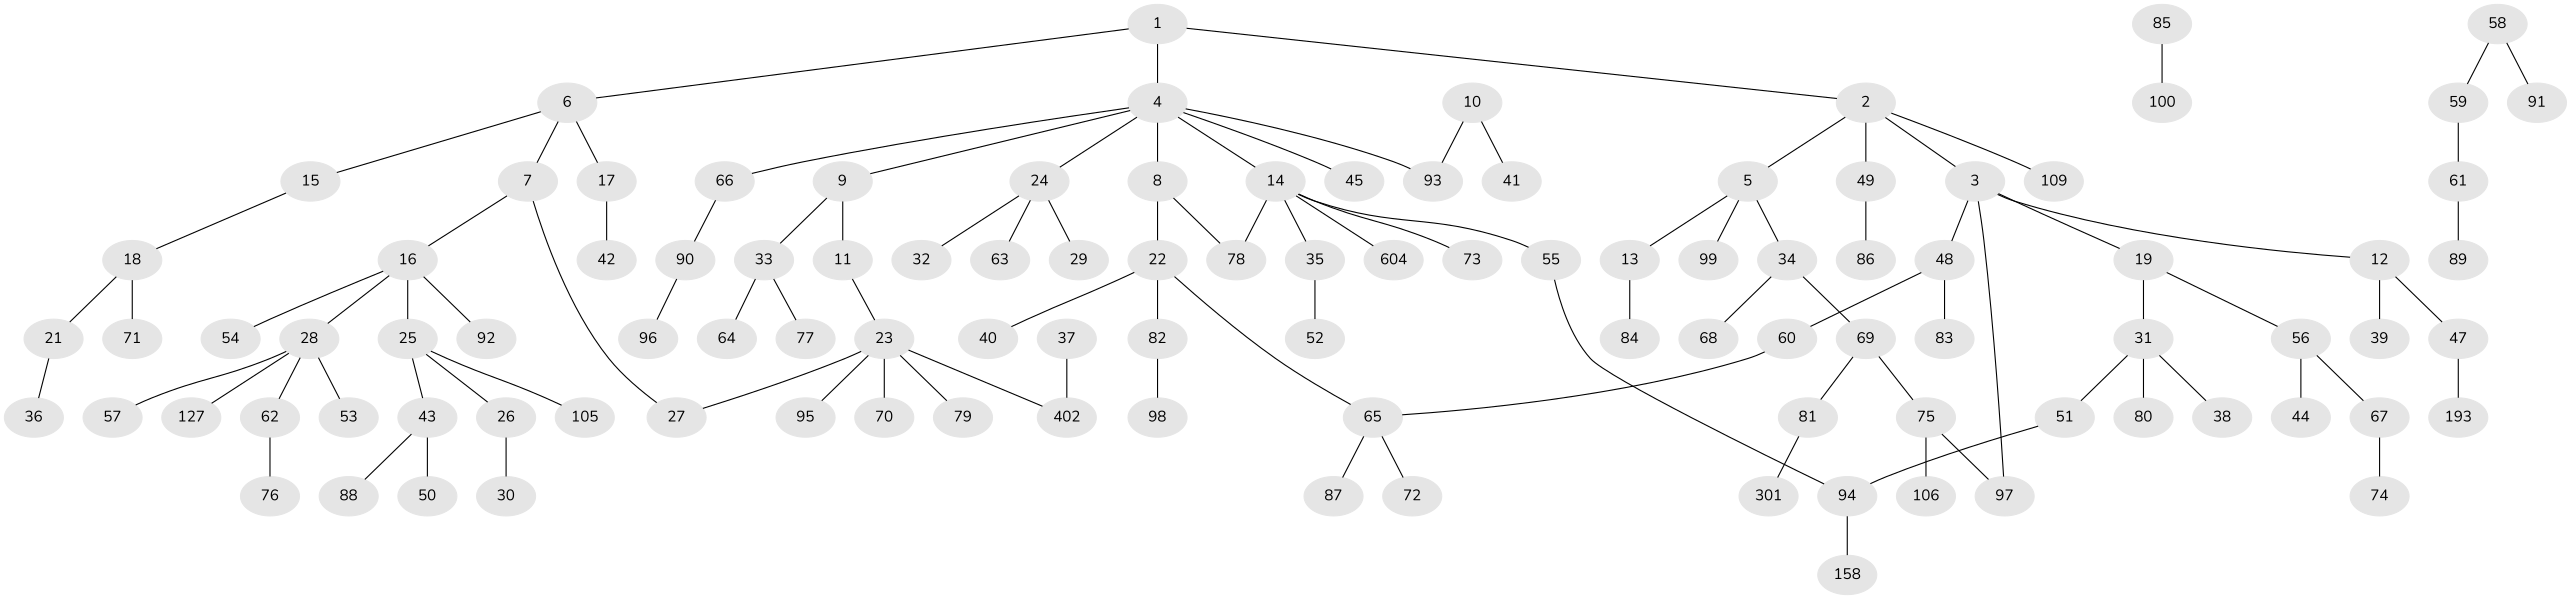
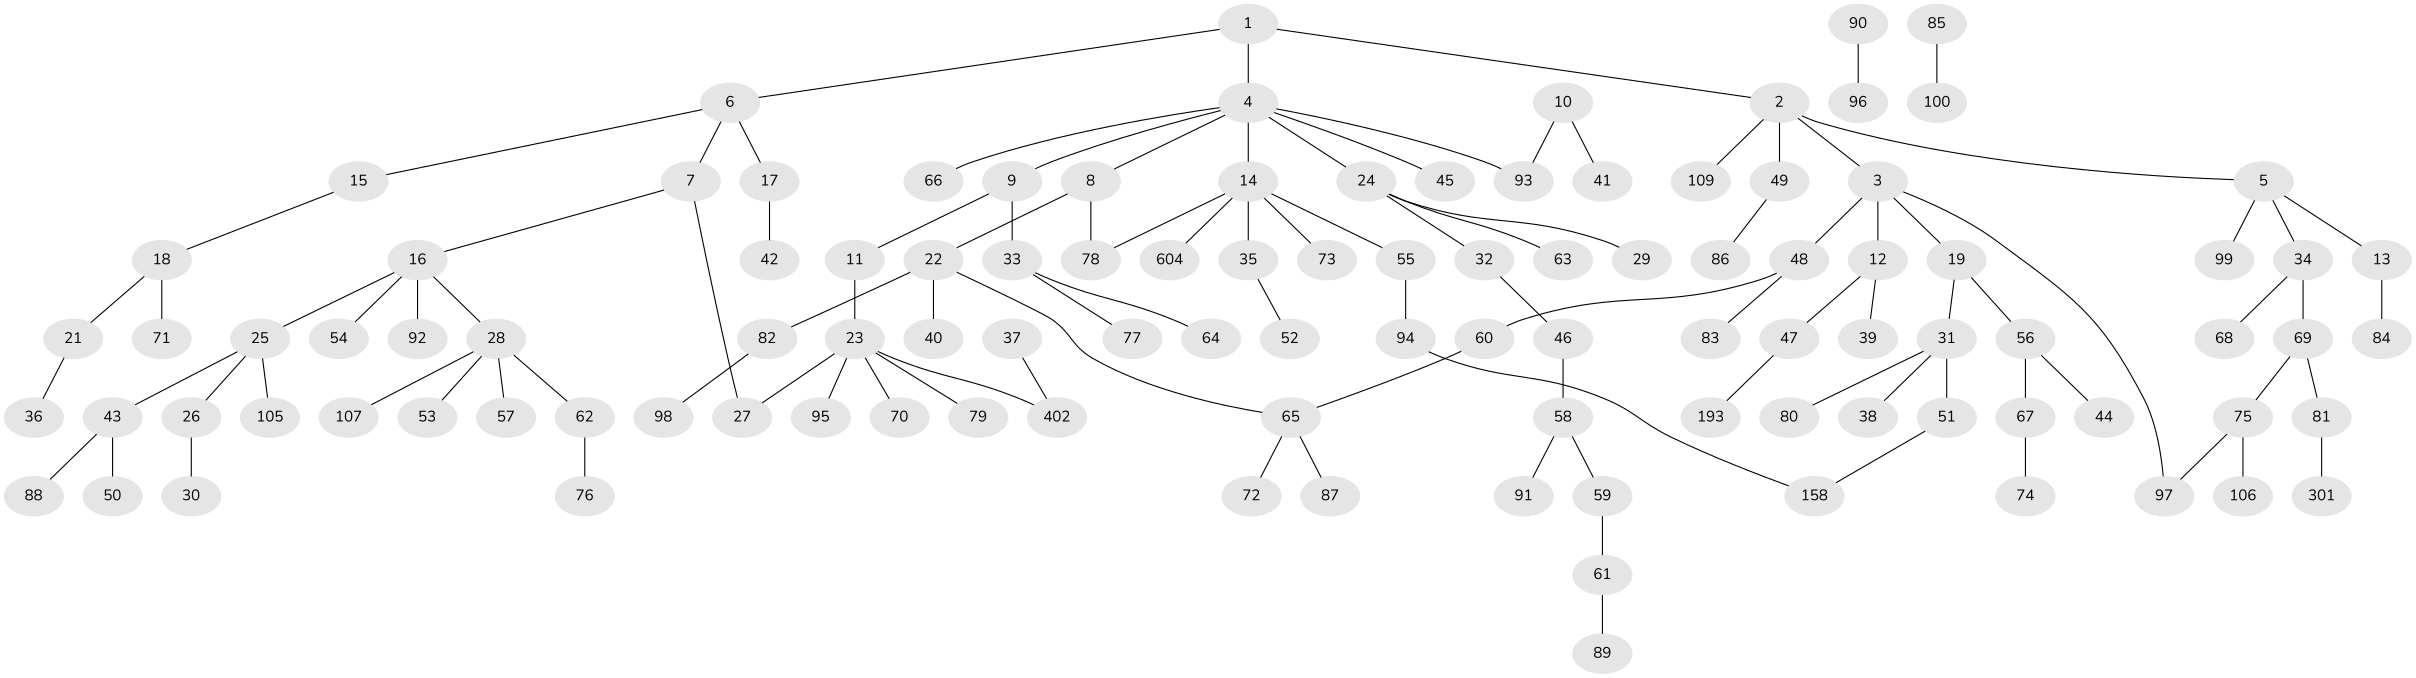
(705, 221) -> none
none -> (1563, 339)
(191, 418) -> (349, 418)
(1949, 454) -> (1881, 457)
